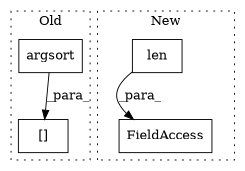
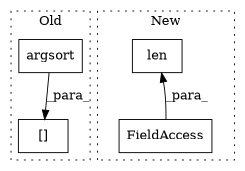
(117, 91) -> (166, 101)
